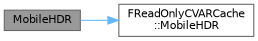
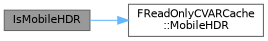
(42, 20) -> (47, 20)
